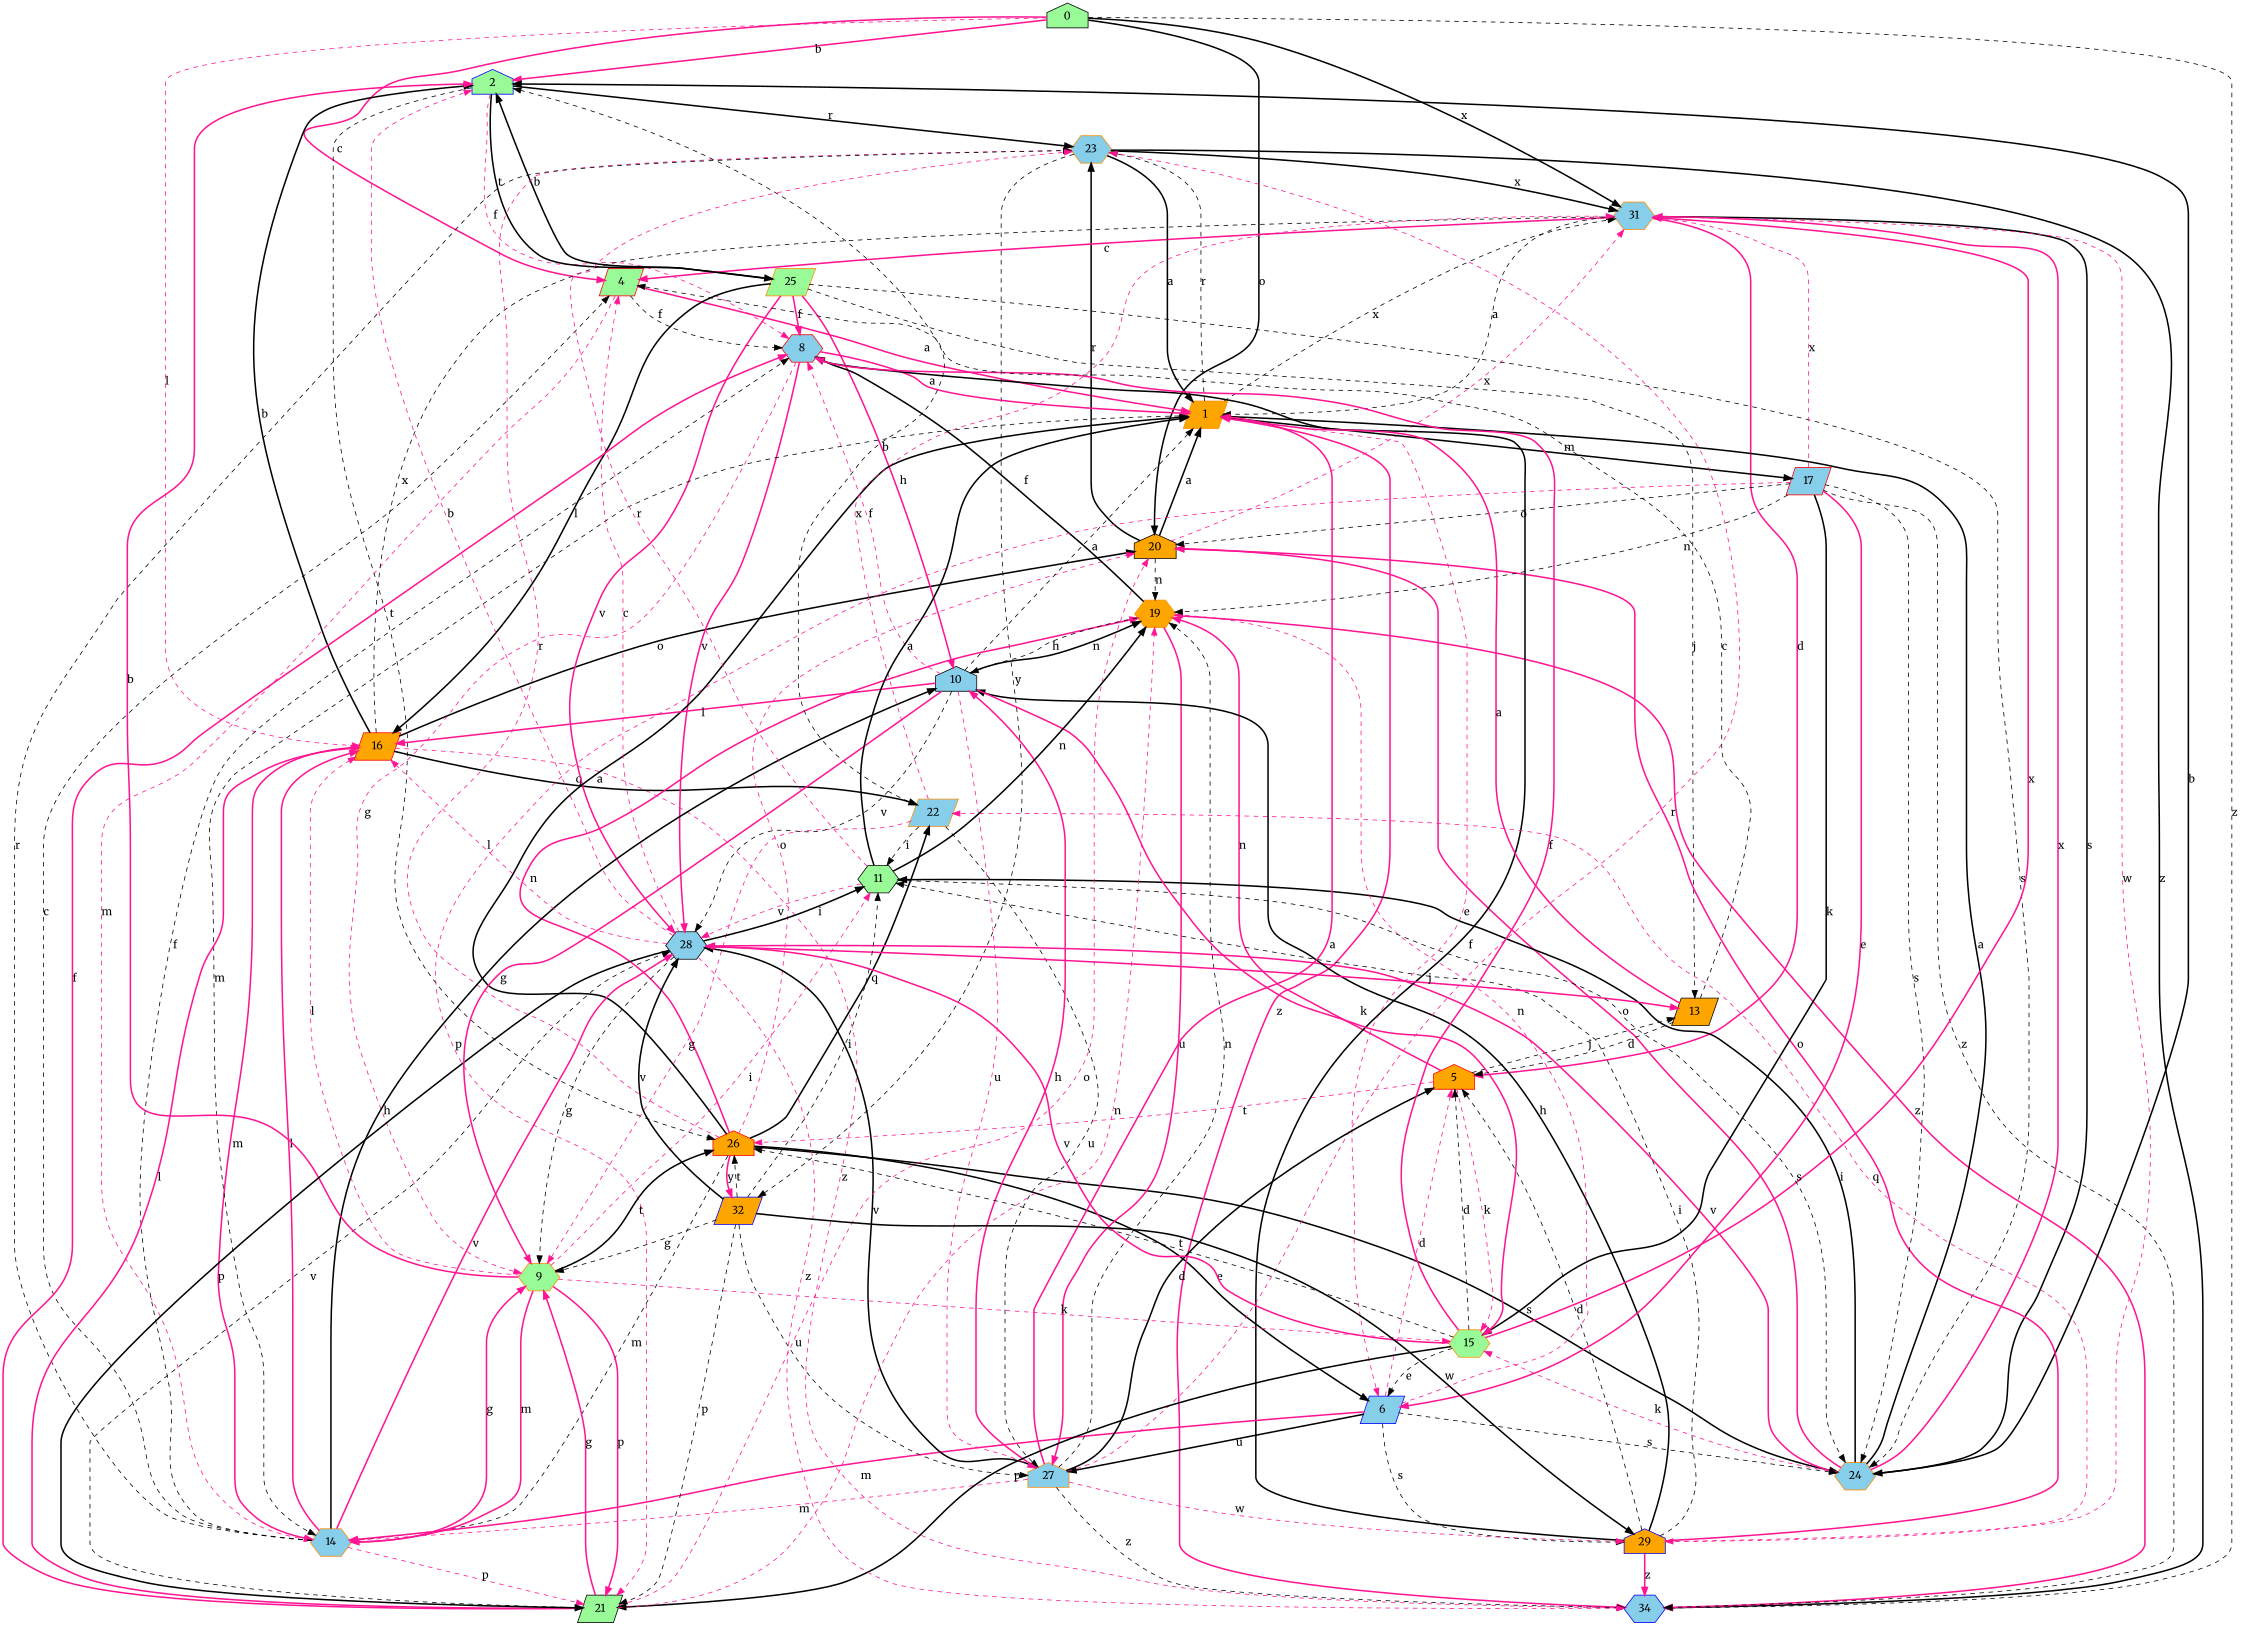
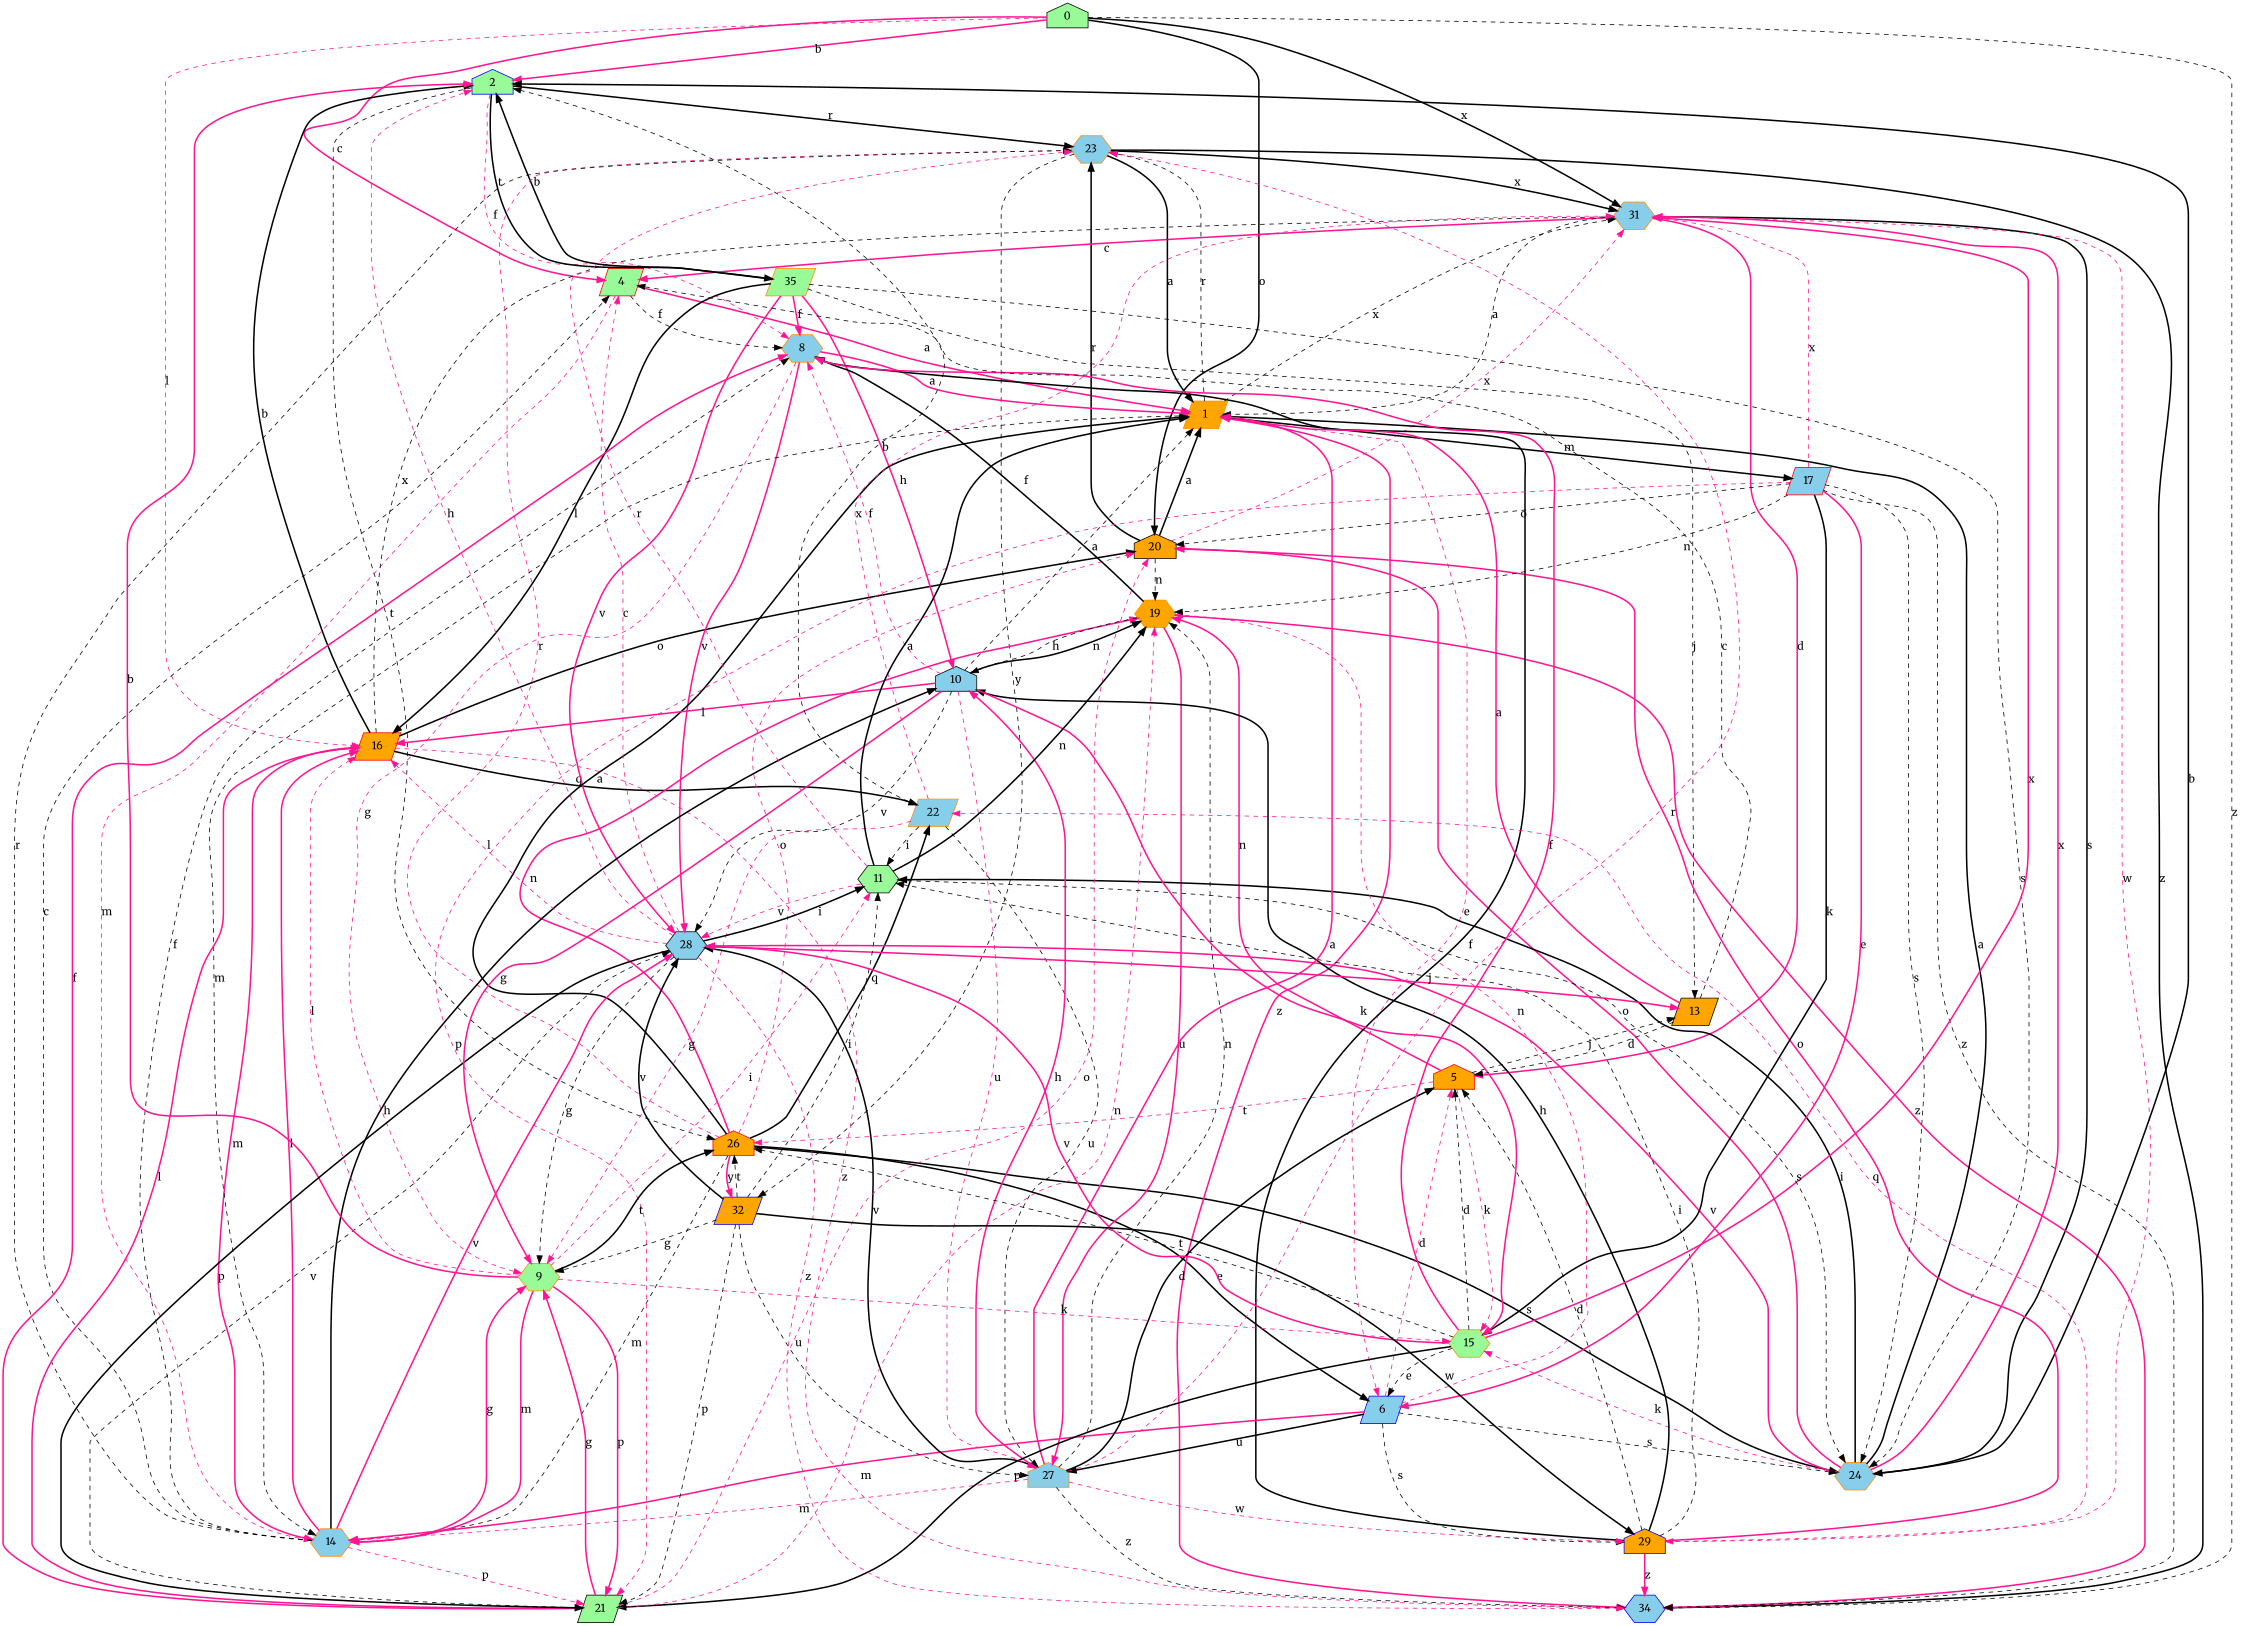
(791, 282) -> (791, 282)
(802, 348) -> (802, 348)
(451, 514) -> (451, 514)
